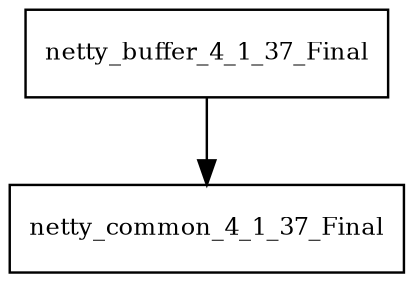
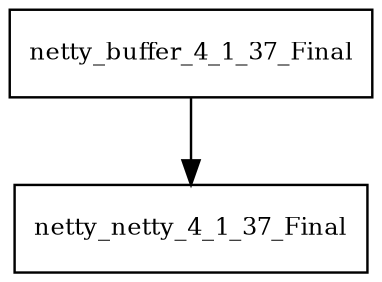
(207, 229) -> (191, 229)
